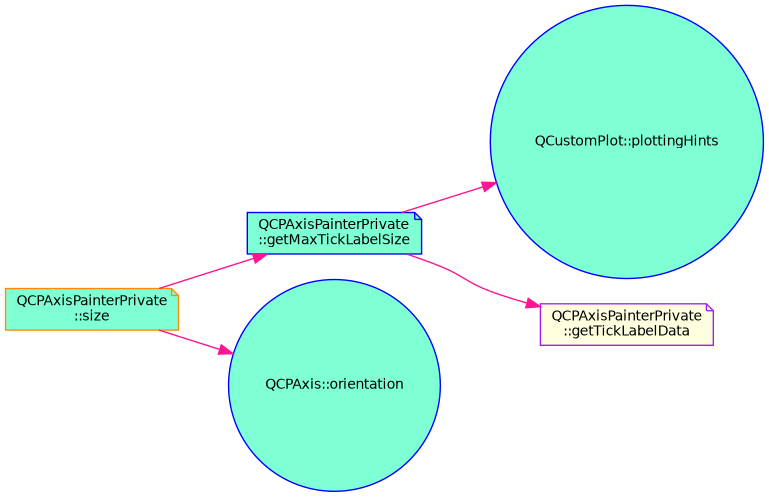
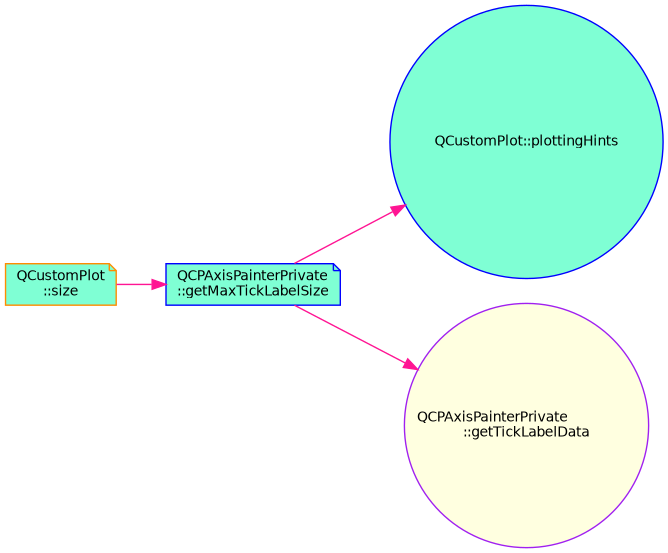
(92, 309) -> (61, 284)
(627, 325) -> (527, 426)
(334, 385) -> none
